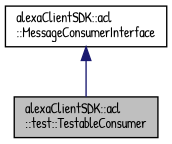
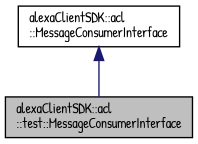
(86, 117) -> (99, 117)
